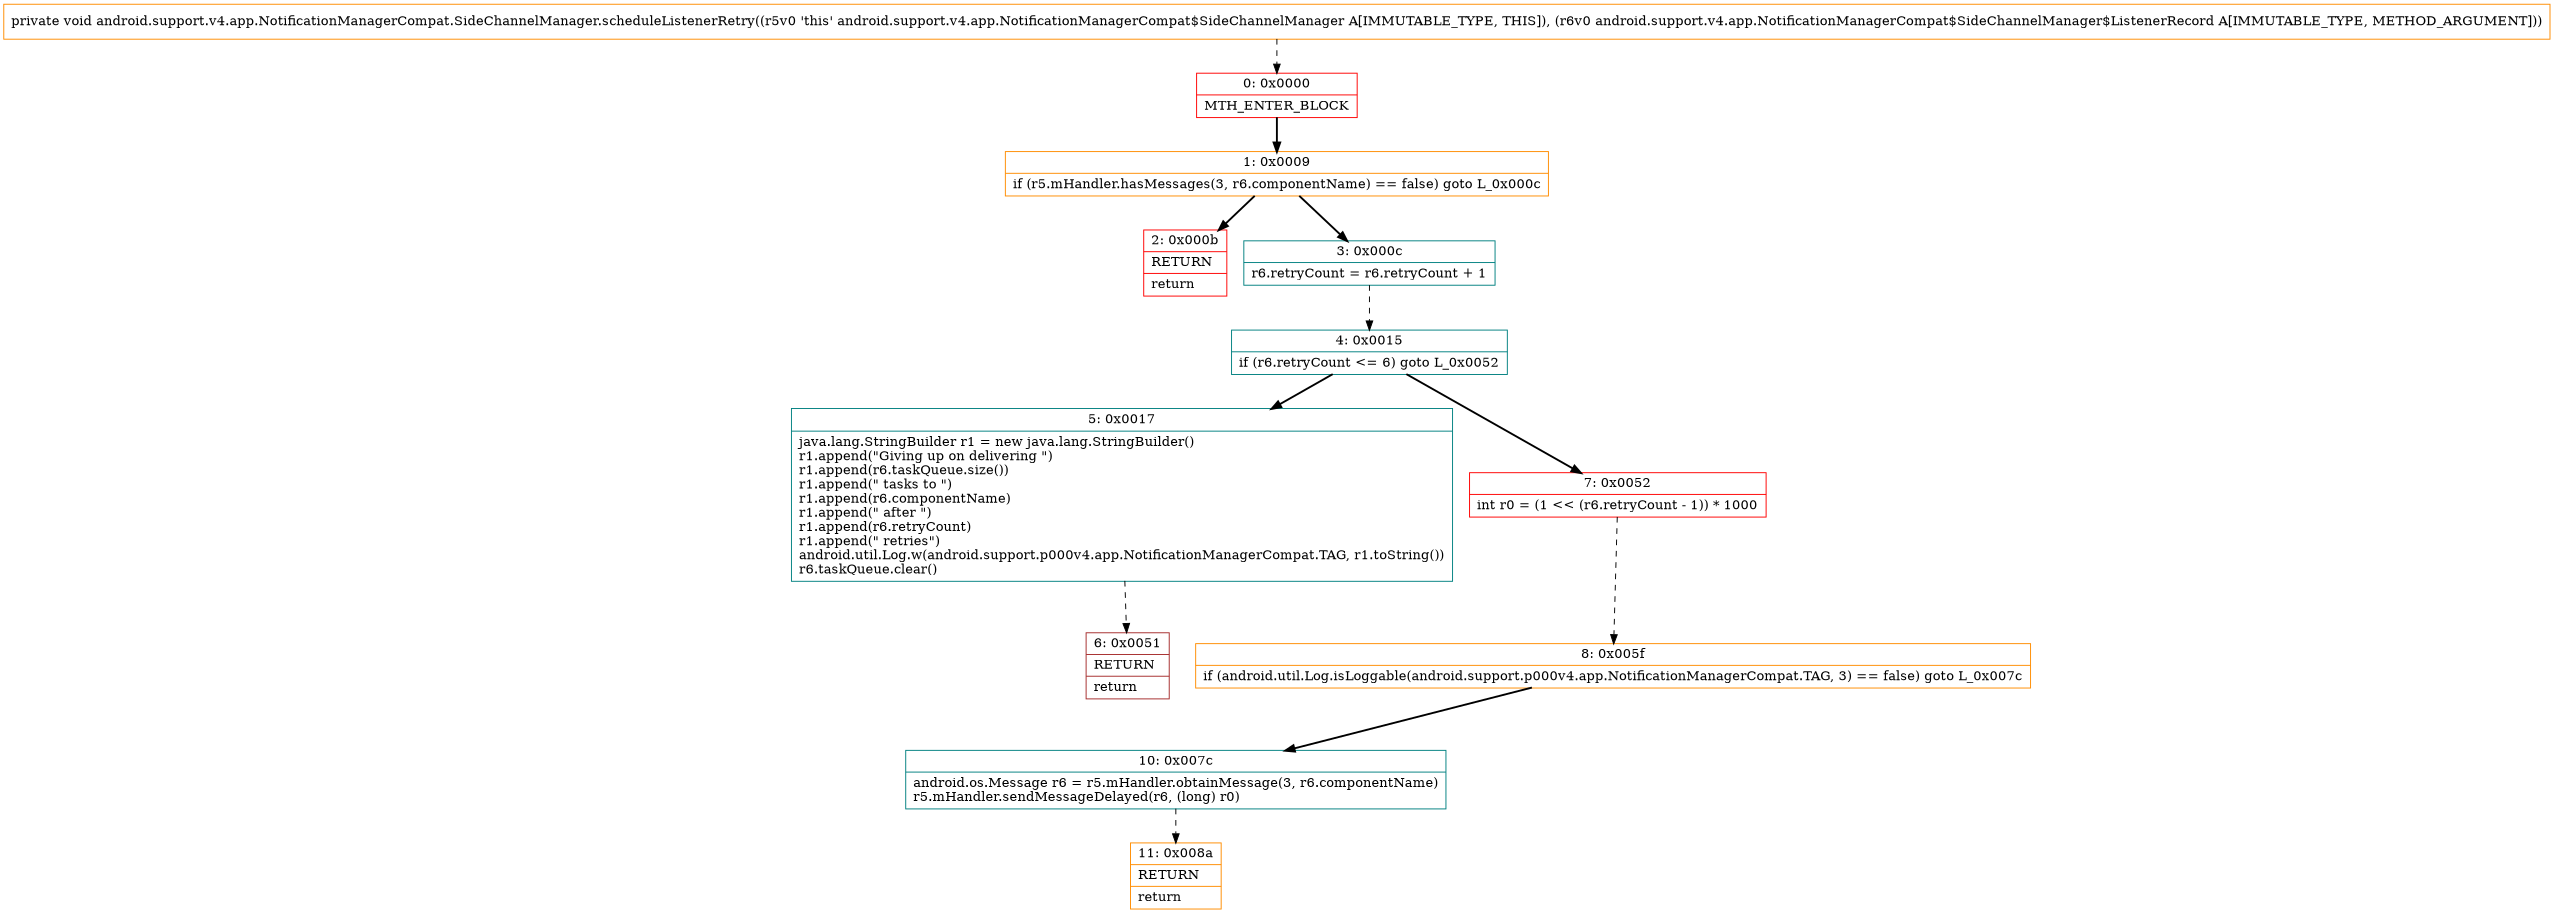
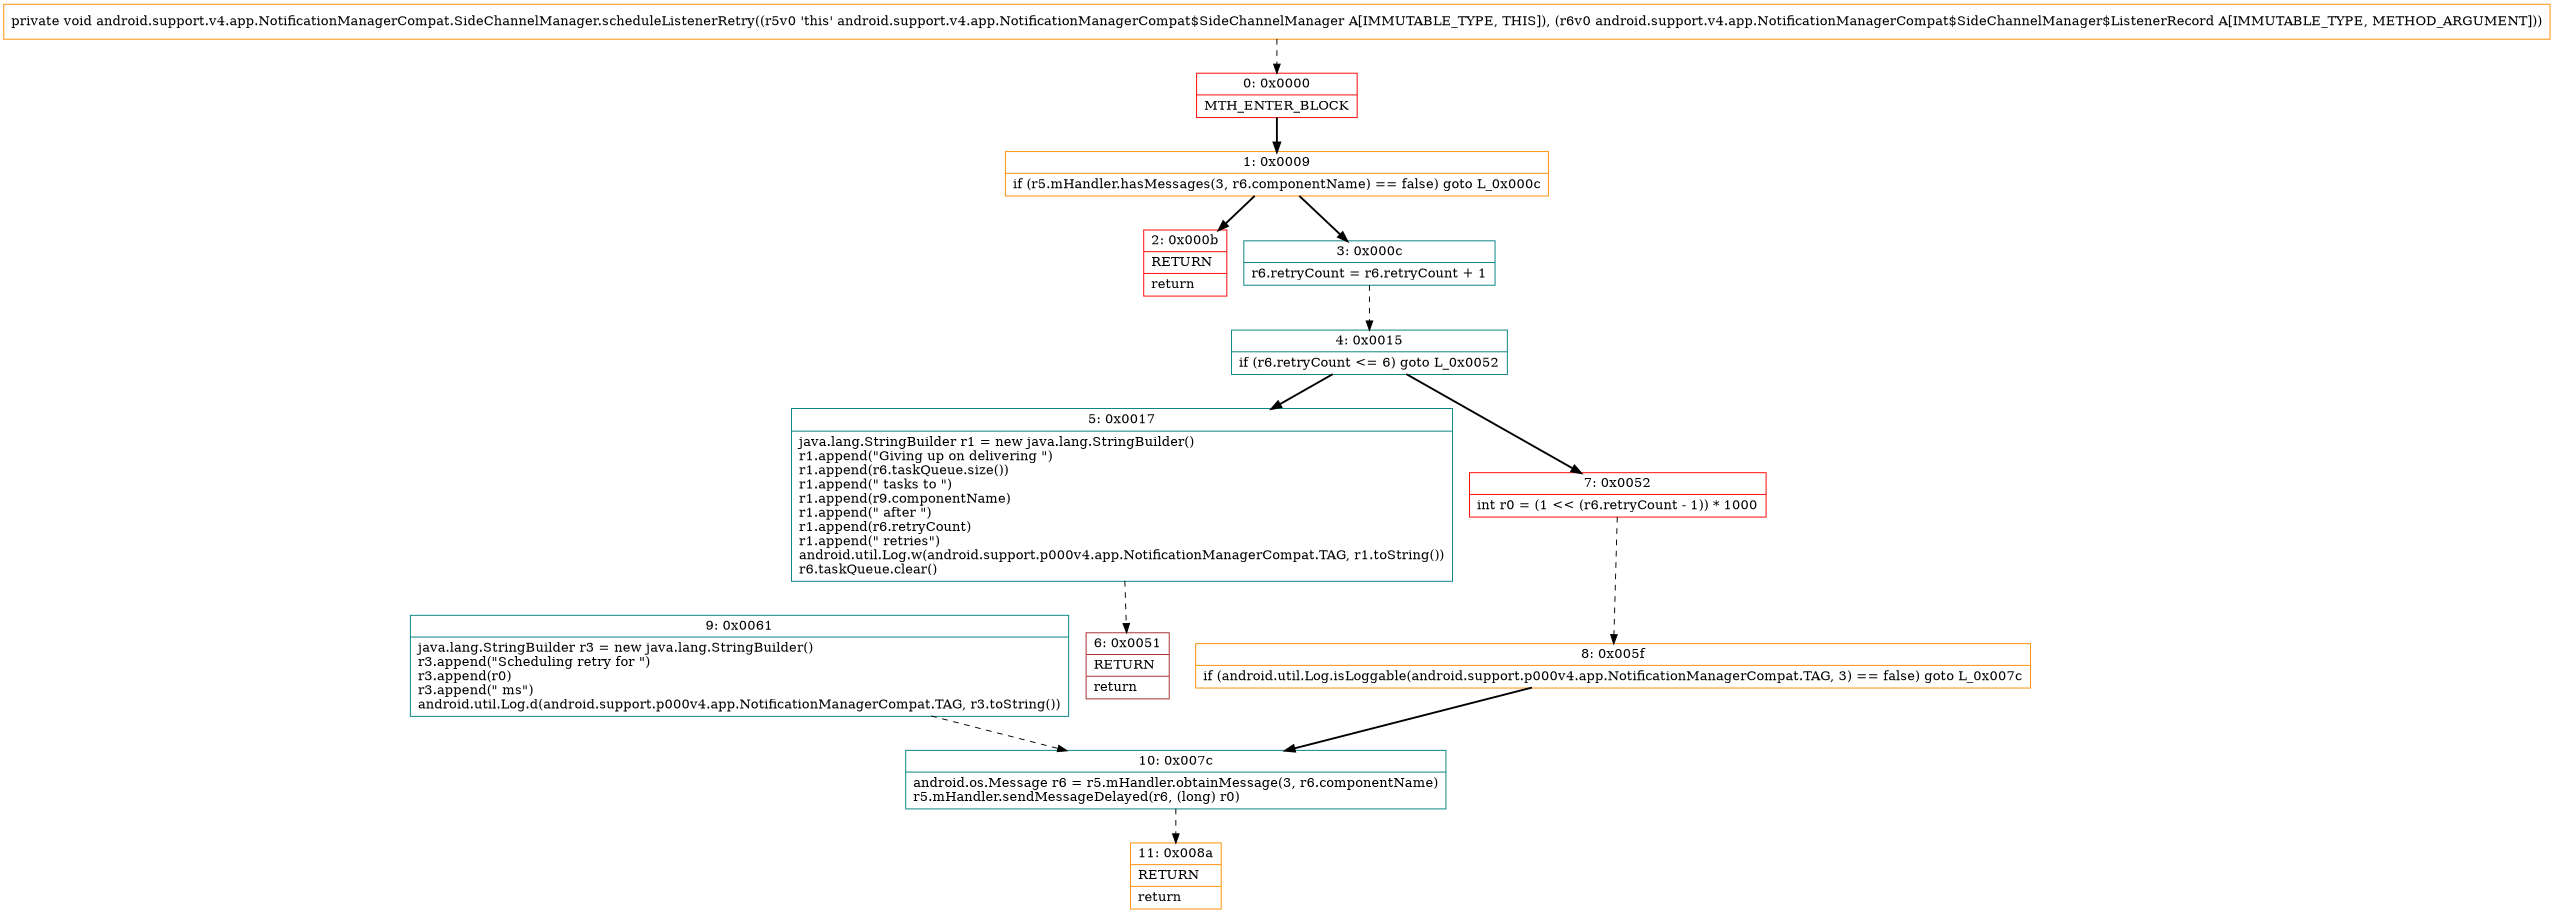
(905, 499) -> (905, 499)
none -> (740, 666)
